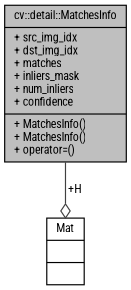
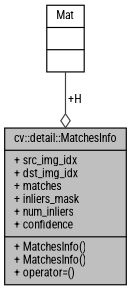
(65, 183) -> (65, 93)
